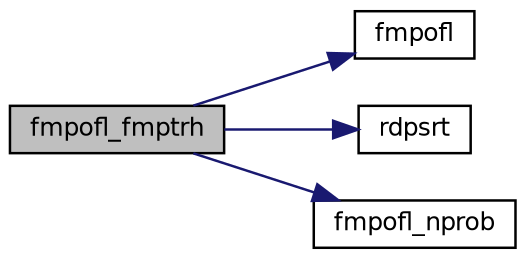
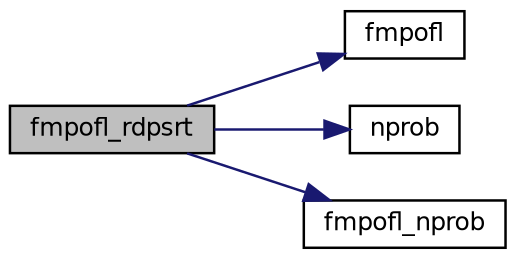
(117, 129) -> (112, 129)
(415, 129) -> (405, 129)
